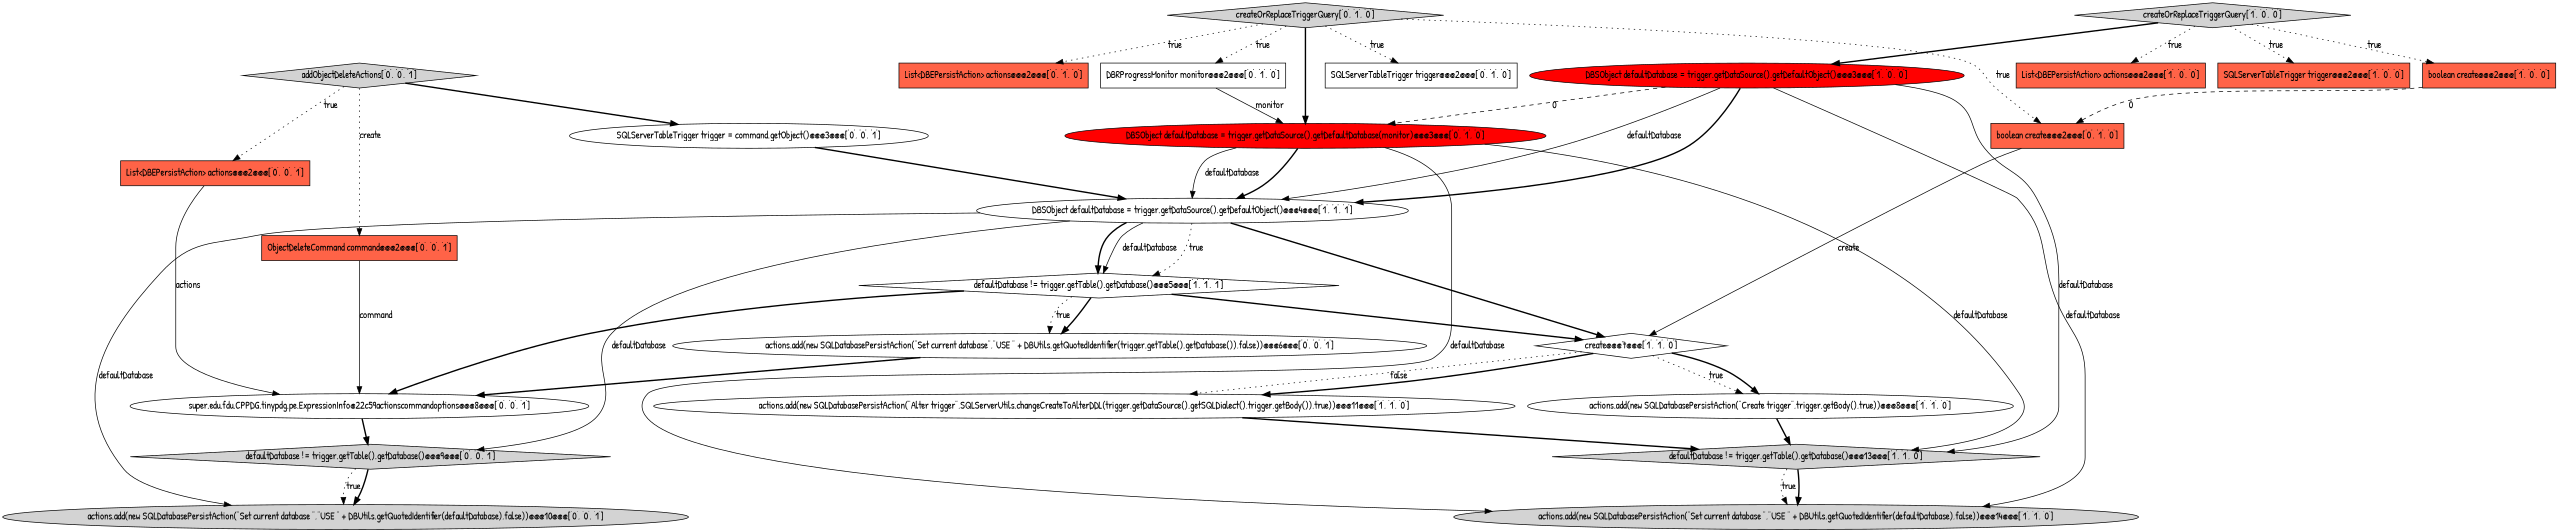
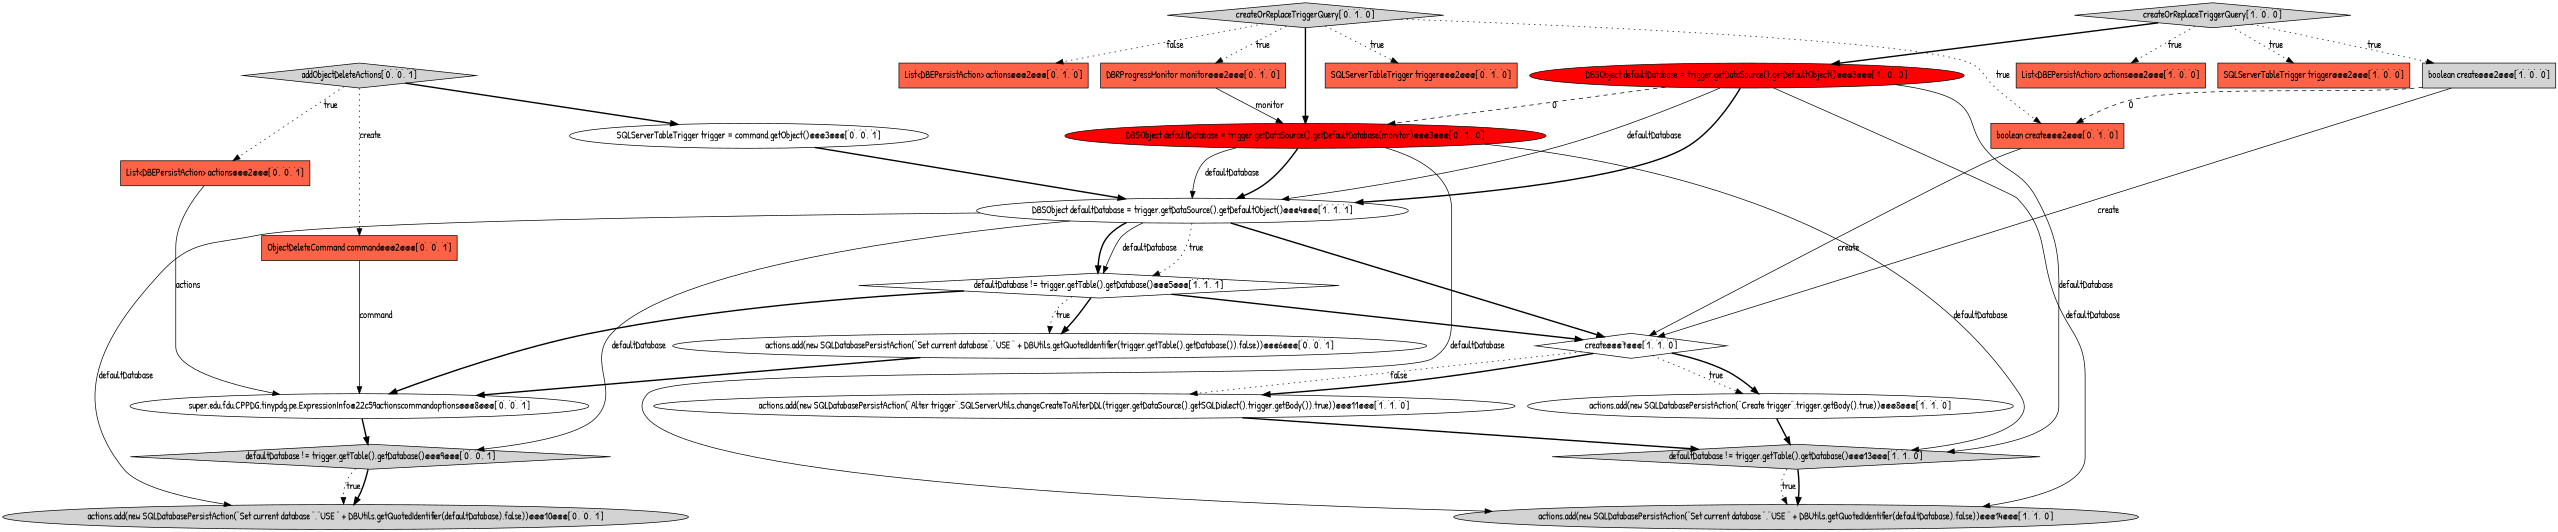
(1175, 45) -> (1175, 45)
(1193, 76) -> (1193, 76)
(1421, 76) -> (1421, 76)
(2489, 76) -> (2489, 76)
none -> (2058, 211)
